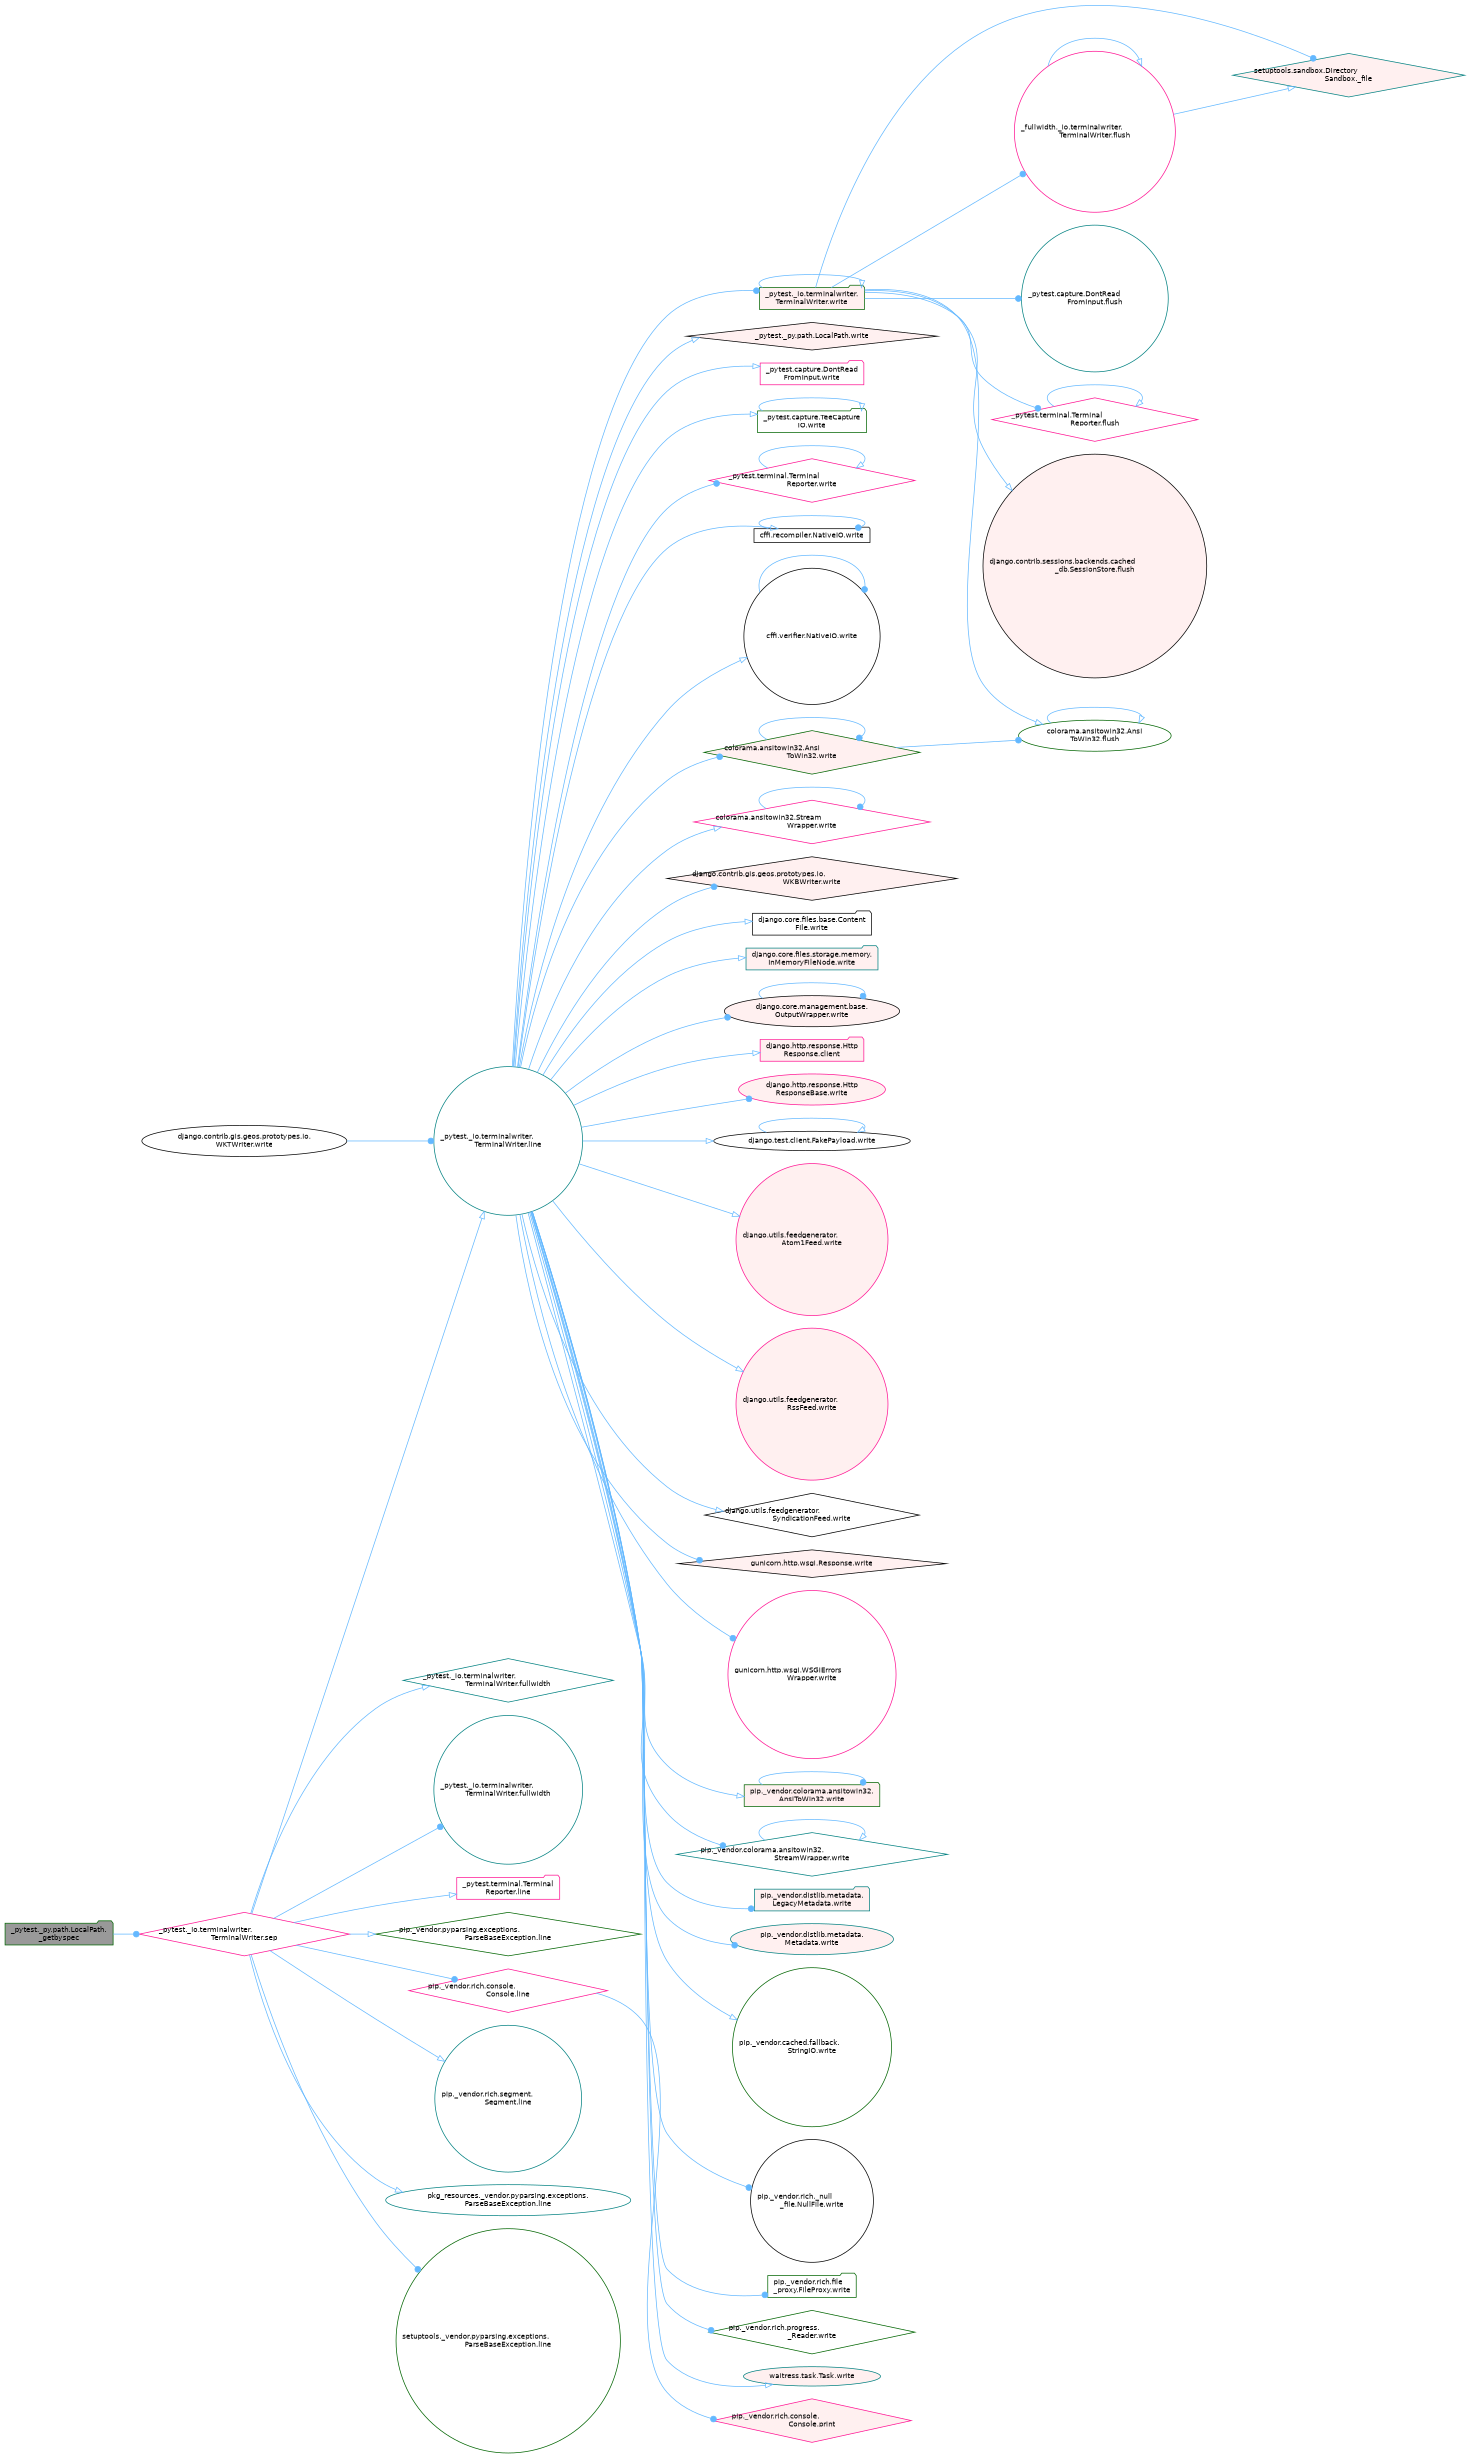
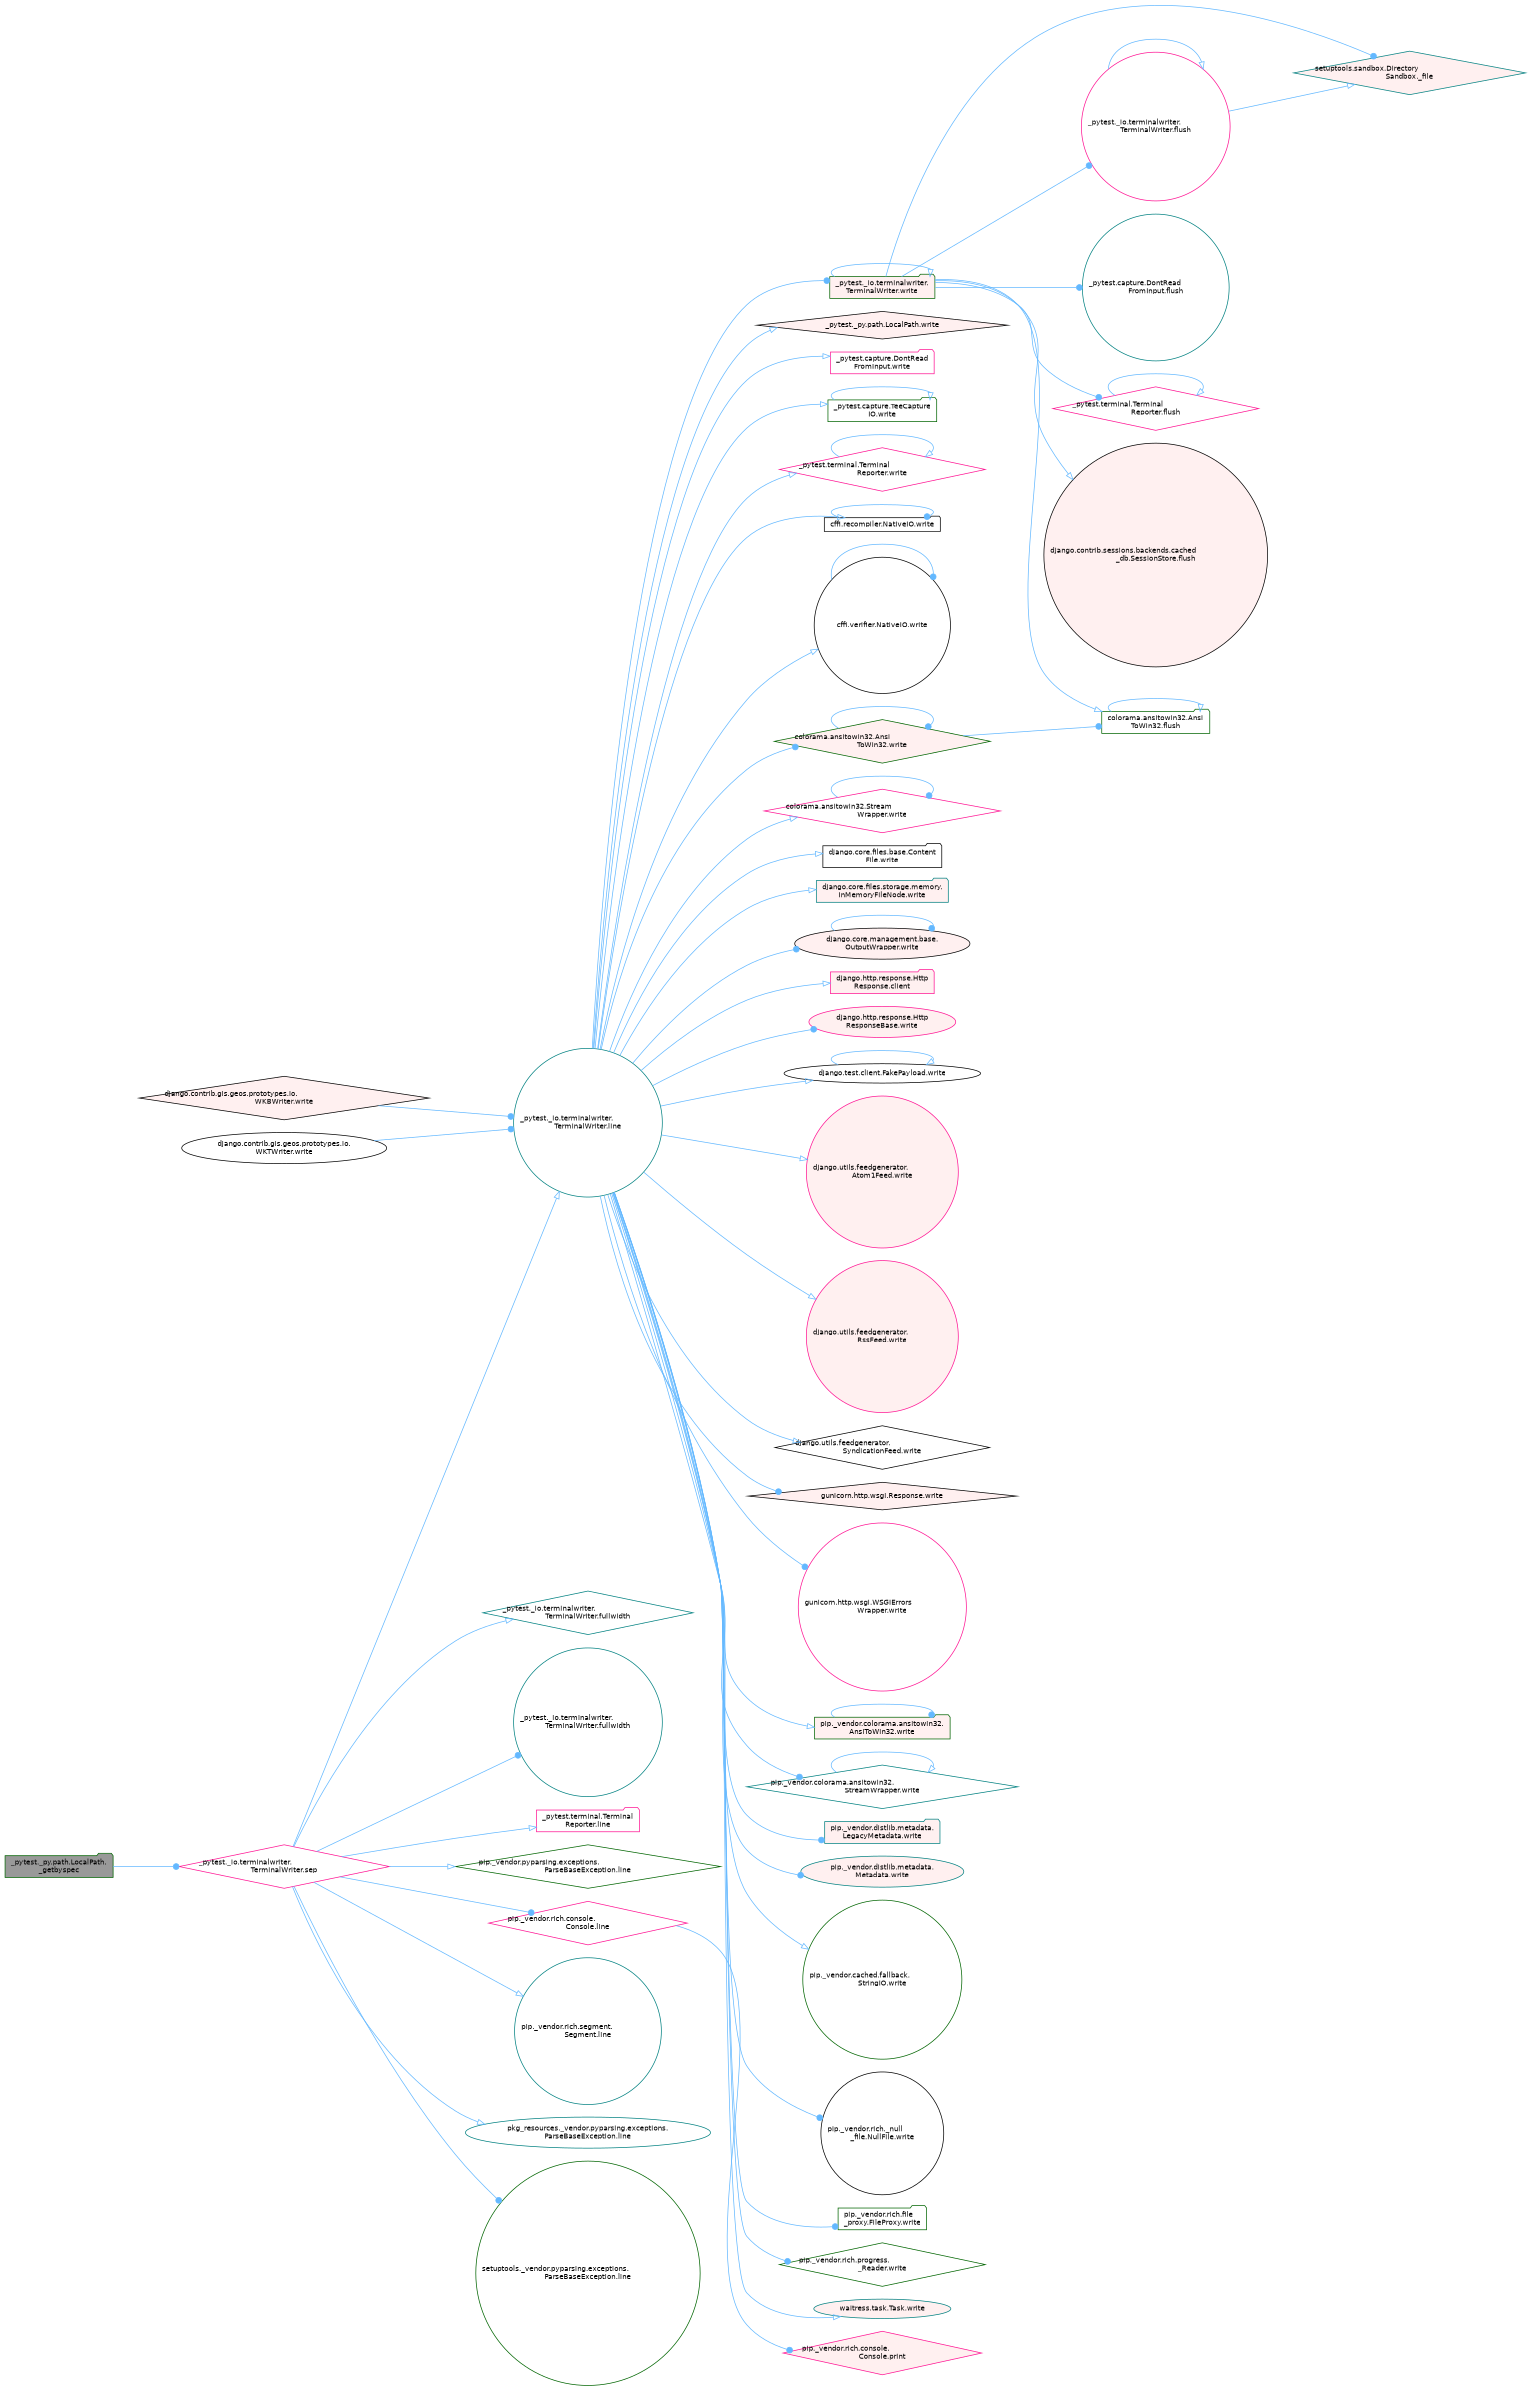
(1095, 132) -> (1156, 127)
(1095, 736) -> (1156, 722)
(571, 753) -> (651, 741)
(607, 962) -> (443, 1111)
